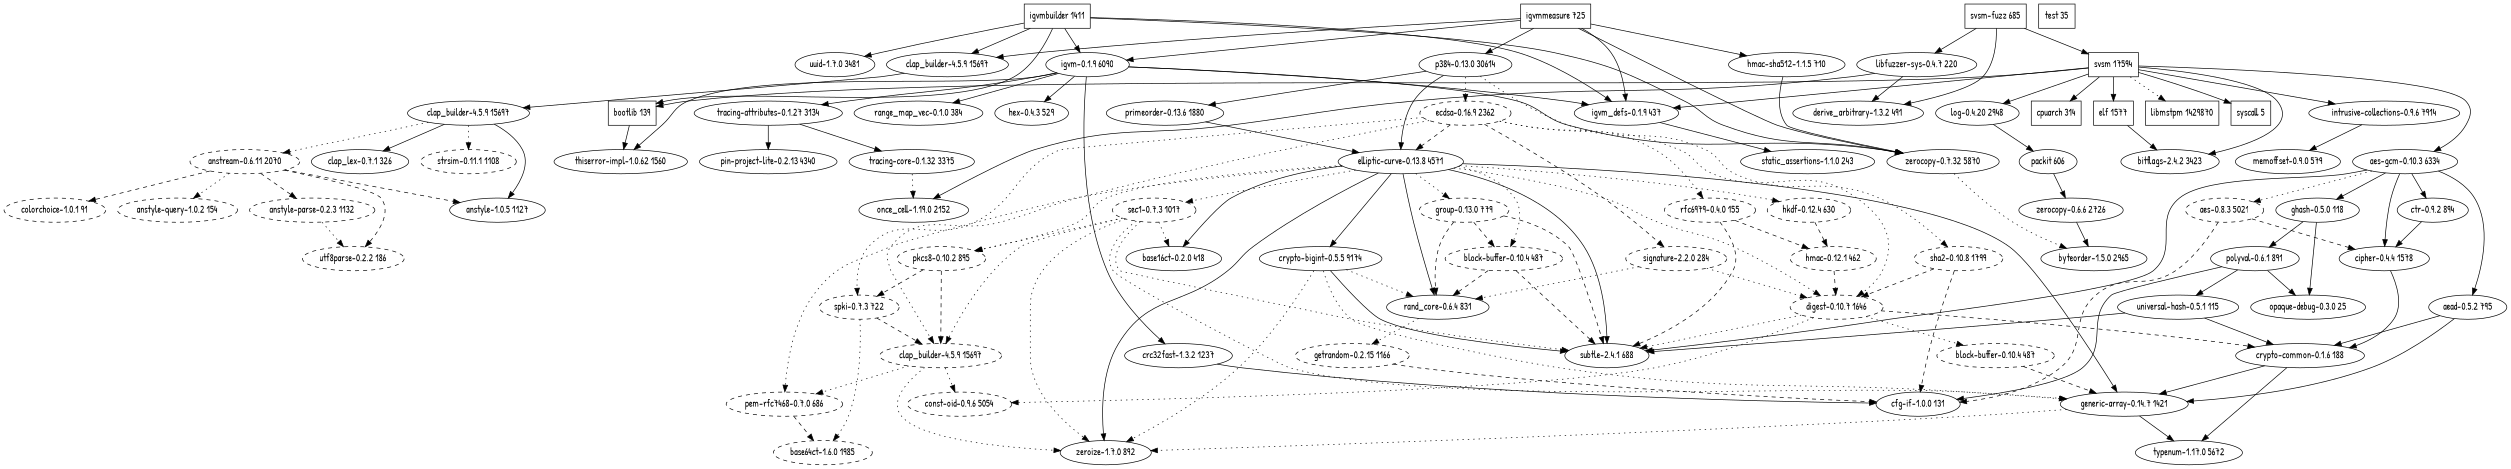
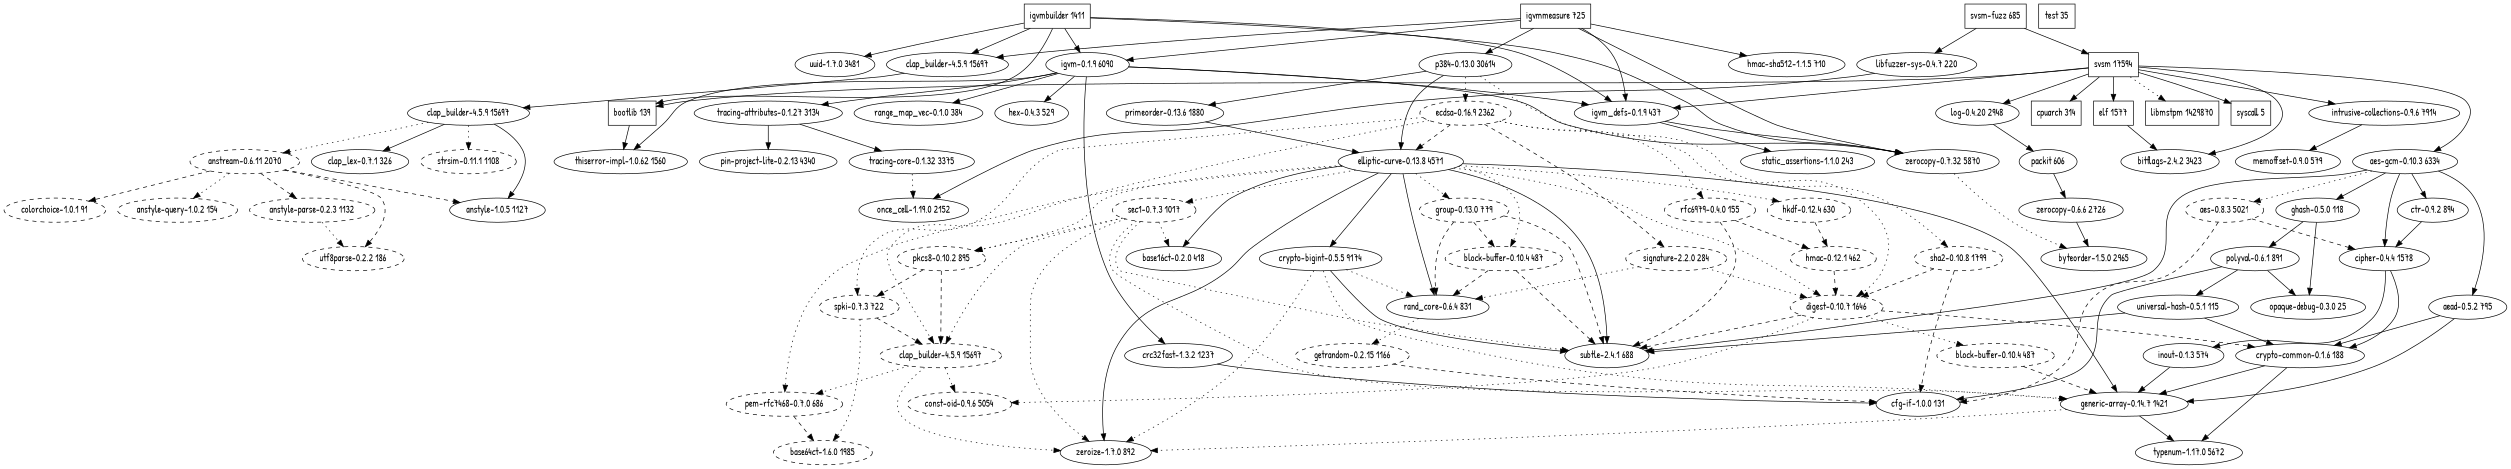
(1858, 113) -> none
(1784, 121) -> (1722, 130)
(1724, 331) -> (1724, 331)
none -> (2184, 356)
